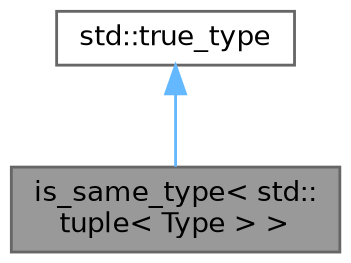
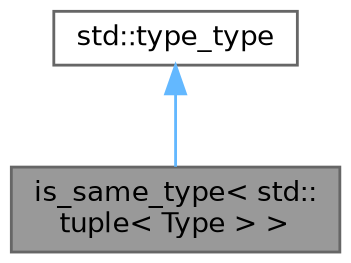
(176, 38) -> (176, 38)
